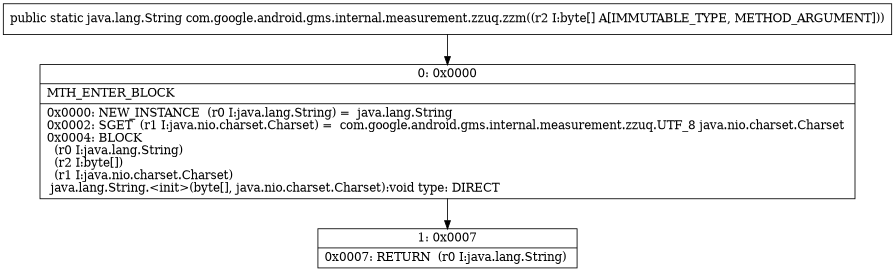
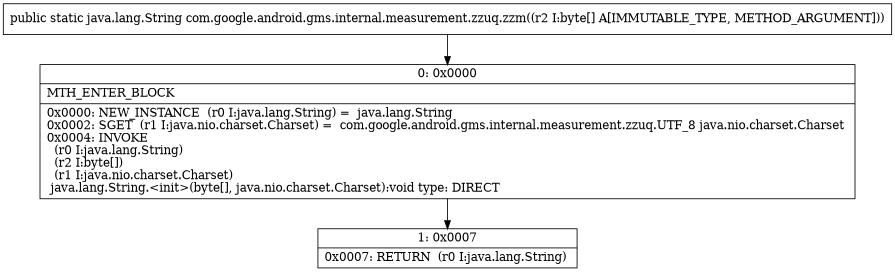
(98, 138) -> (101, 138)
